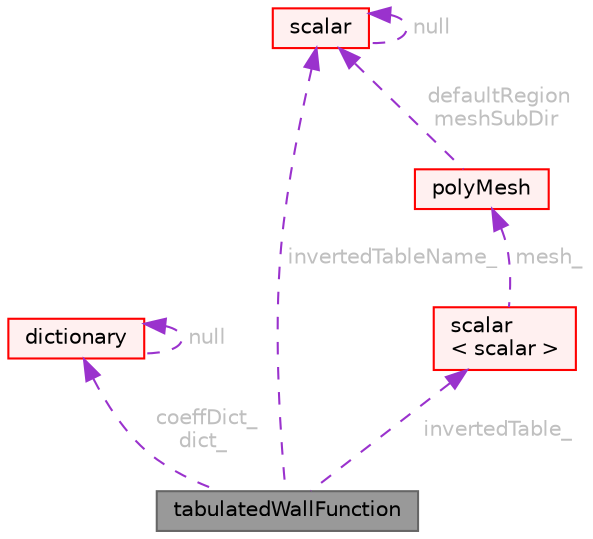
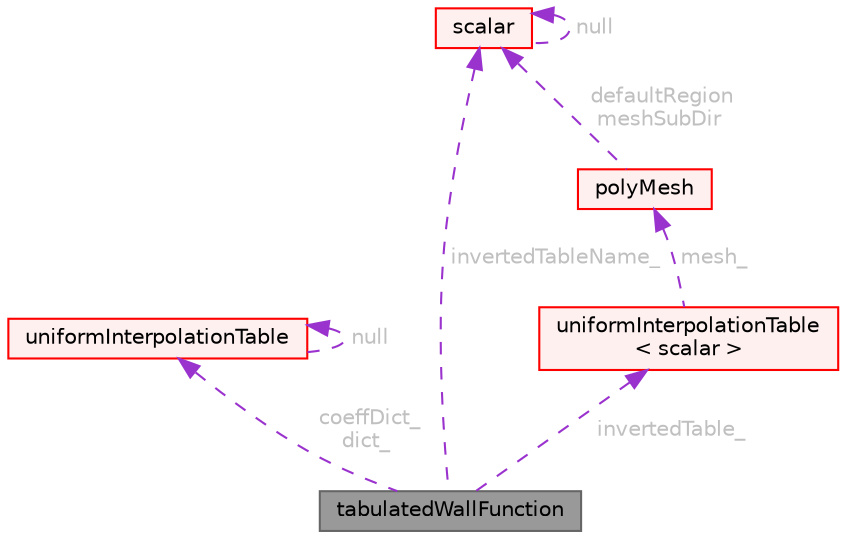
(76, 339) -> (158, 339)
(505, 339) -> (689, 339)
